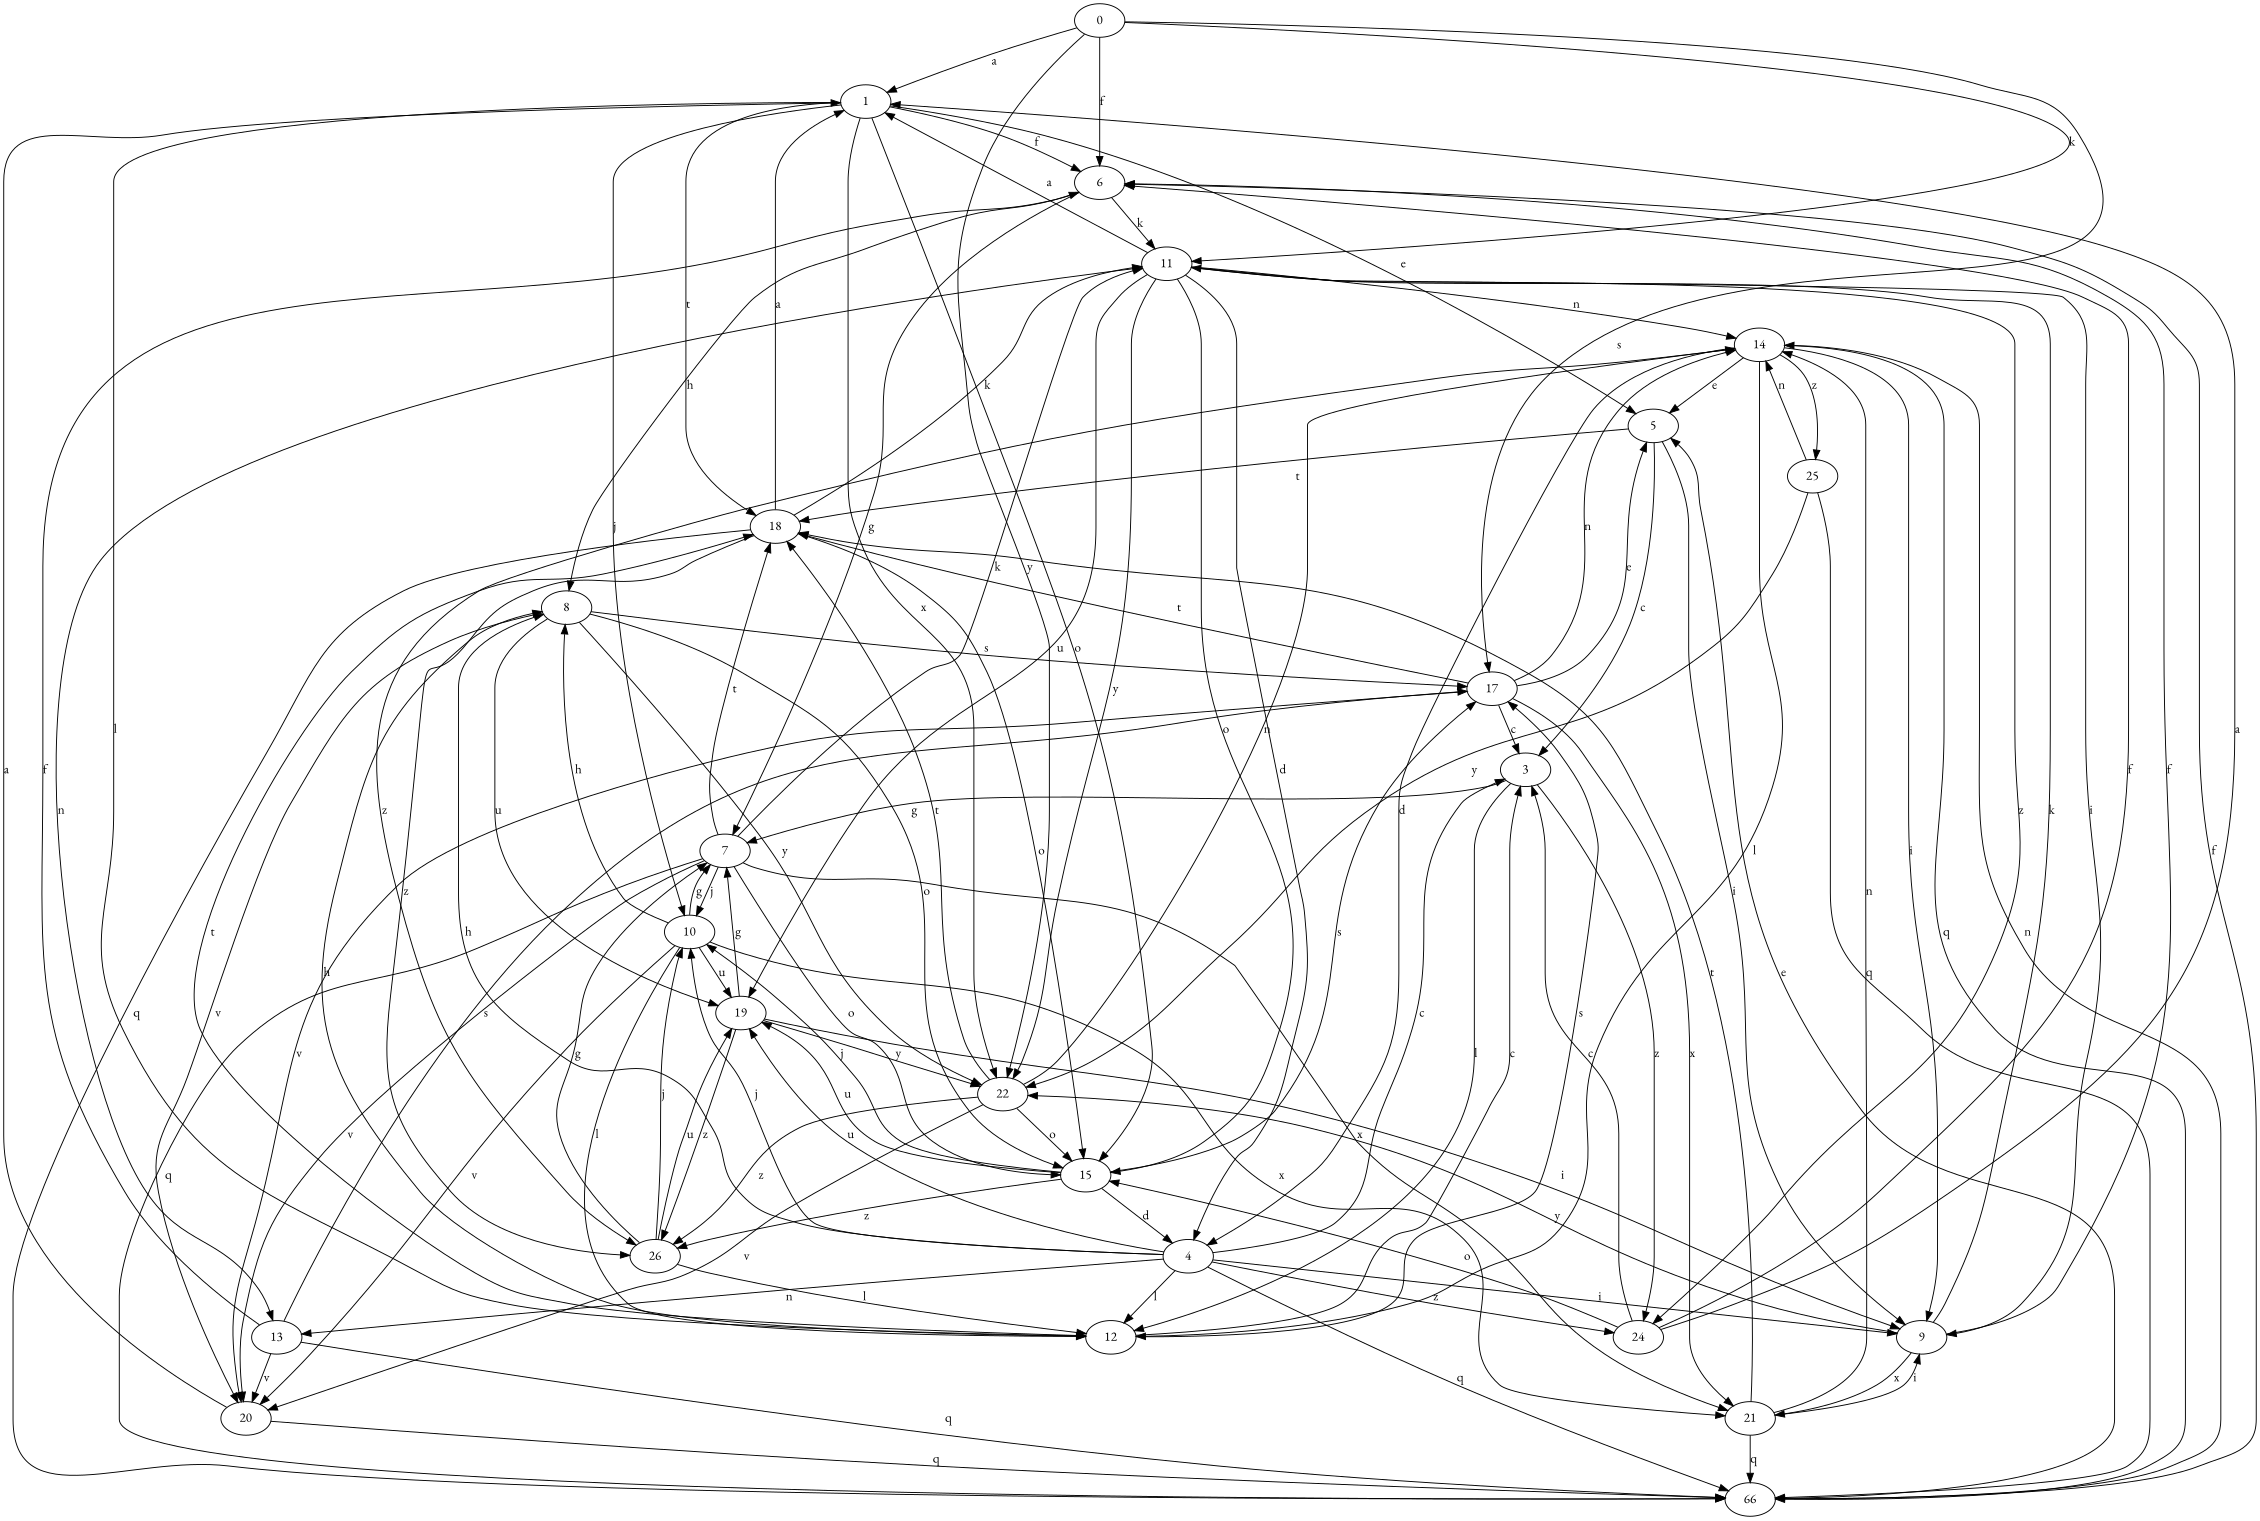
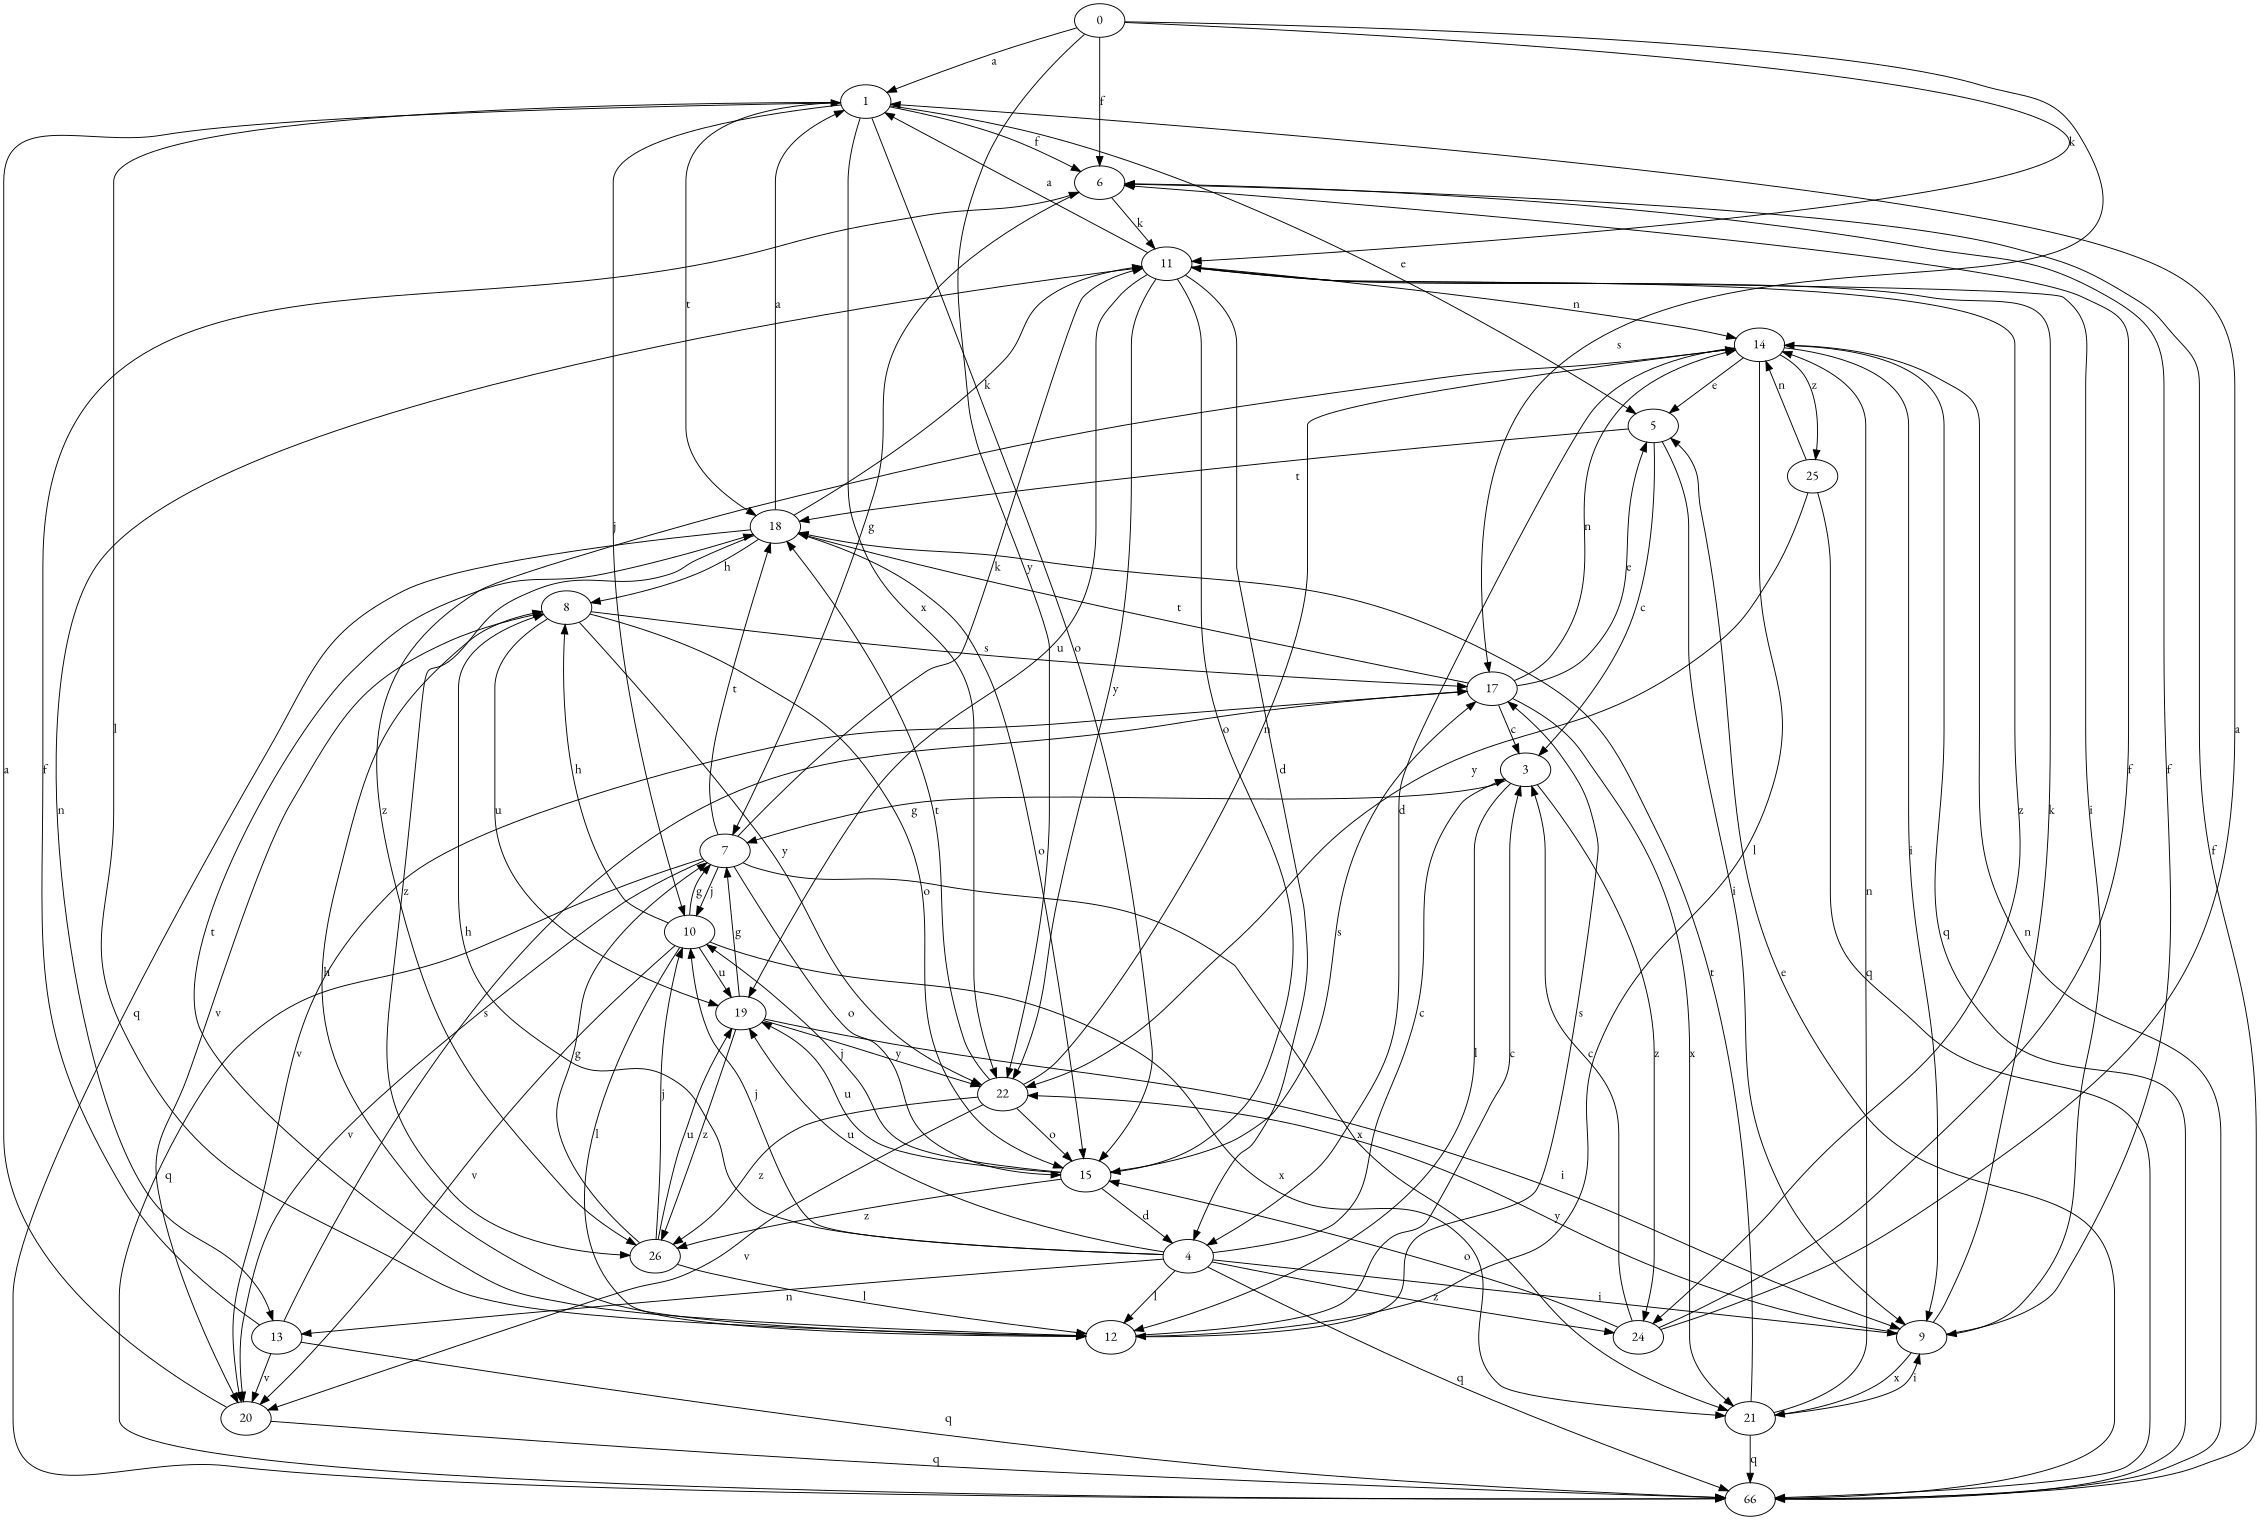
(755, 297) -> (683, 579)
